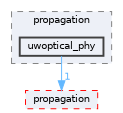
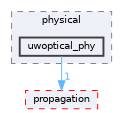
(62, 21) -> (62, 21)
